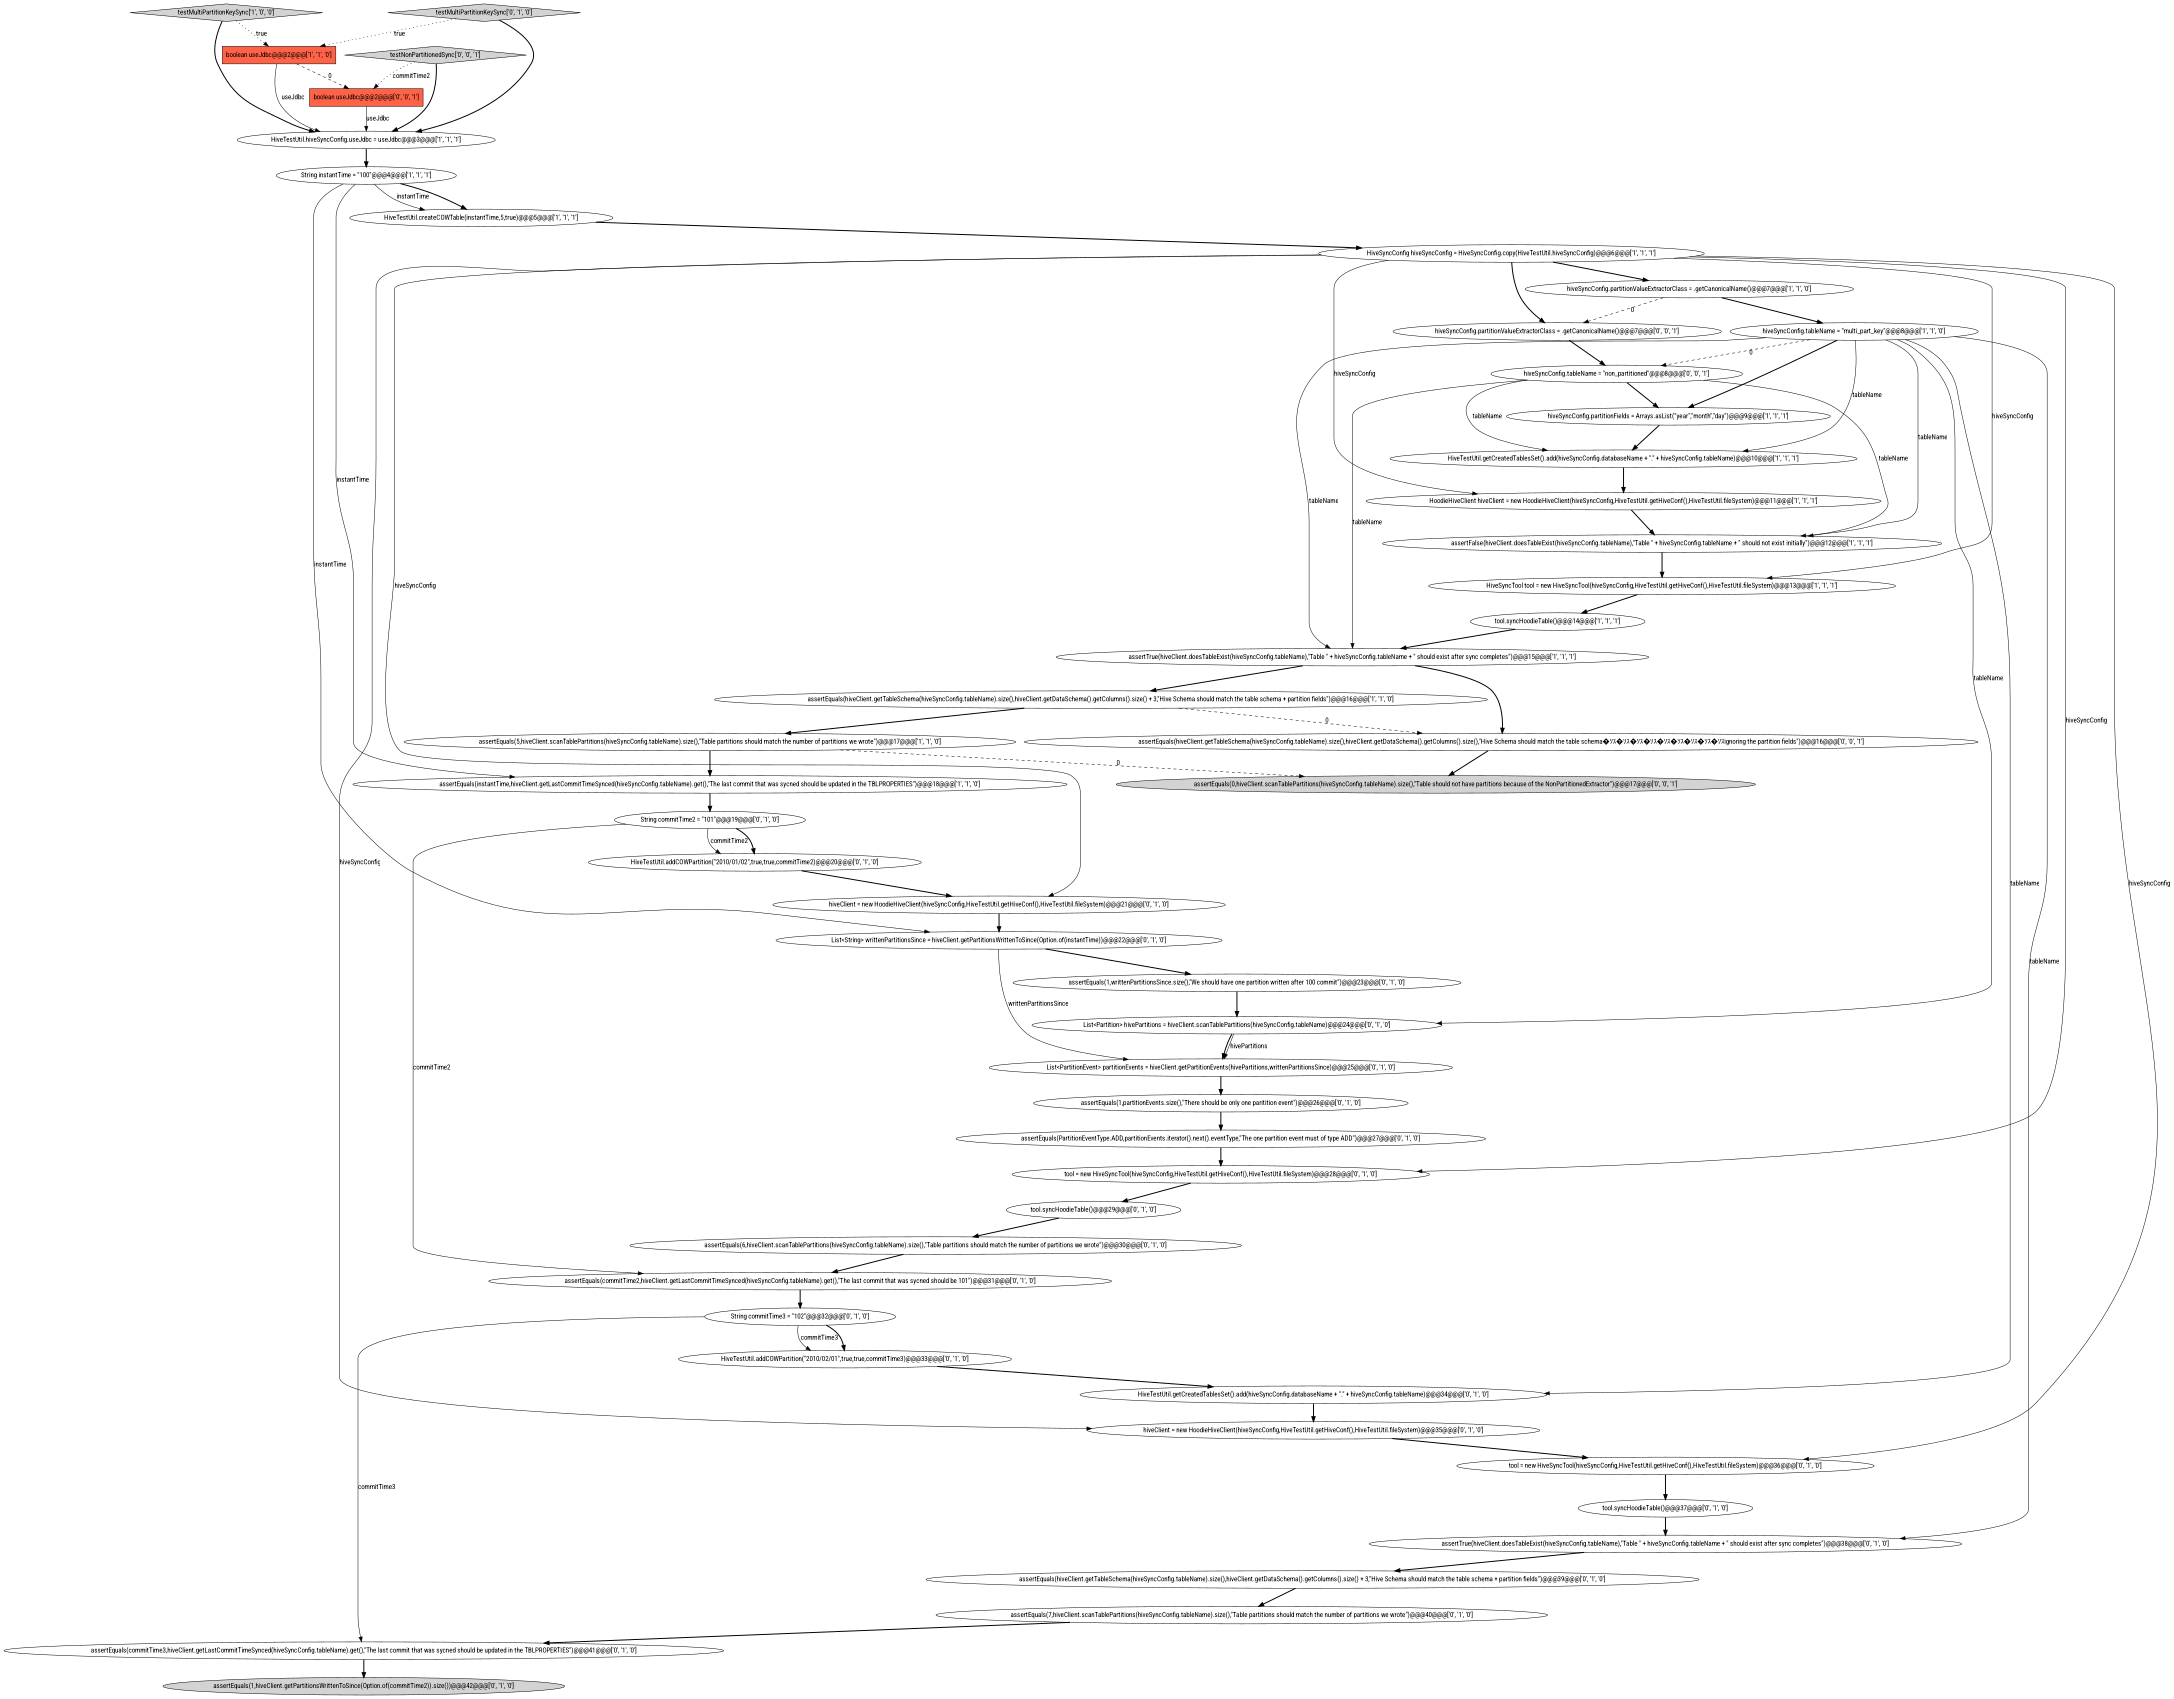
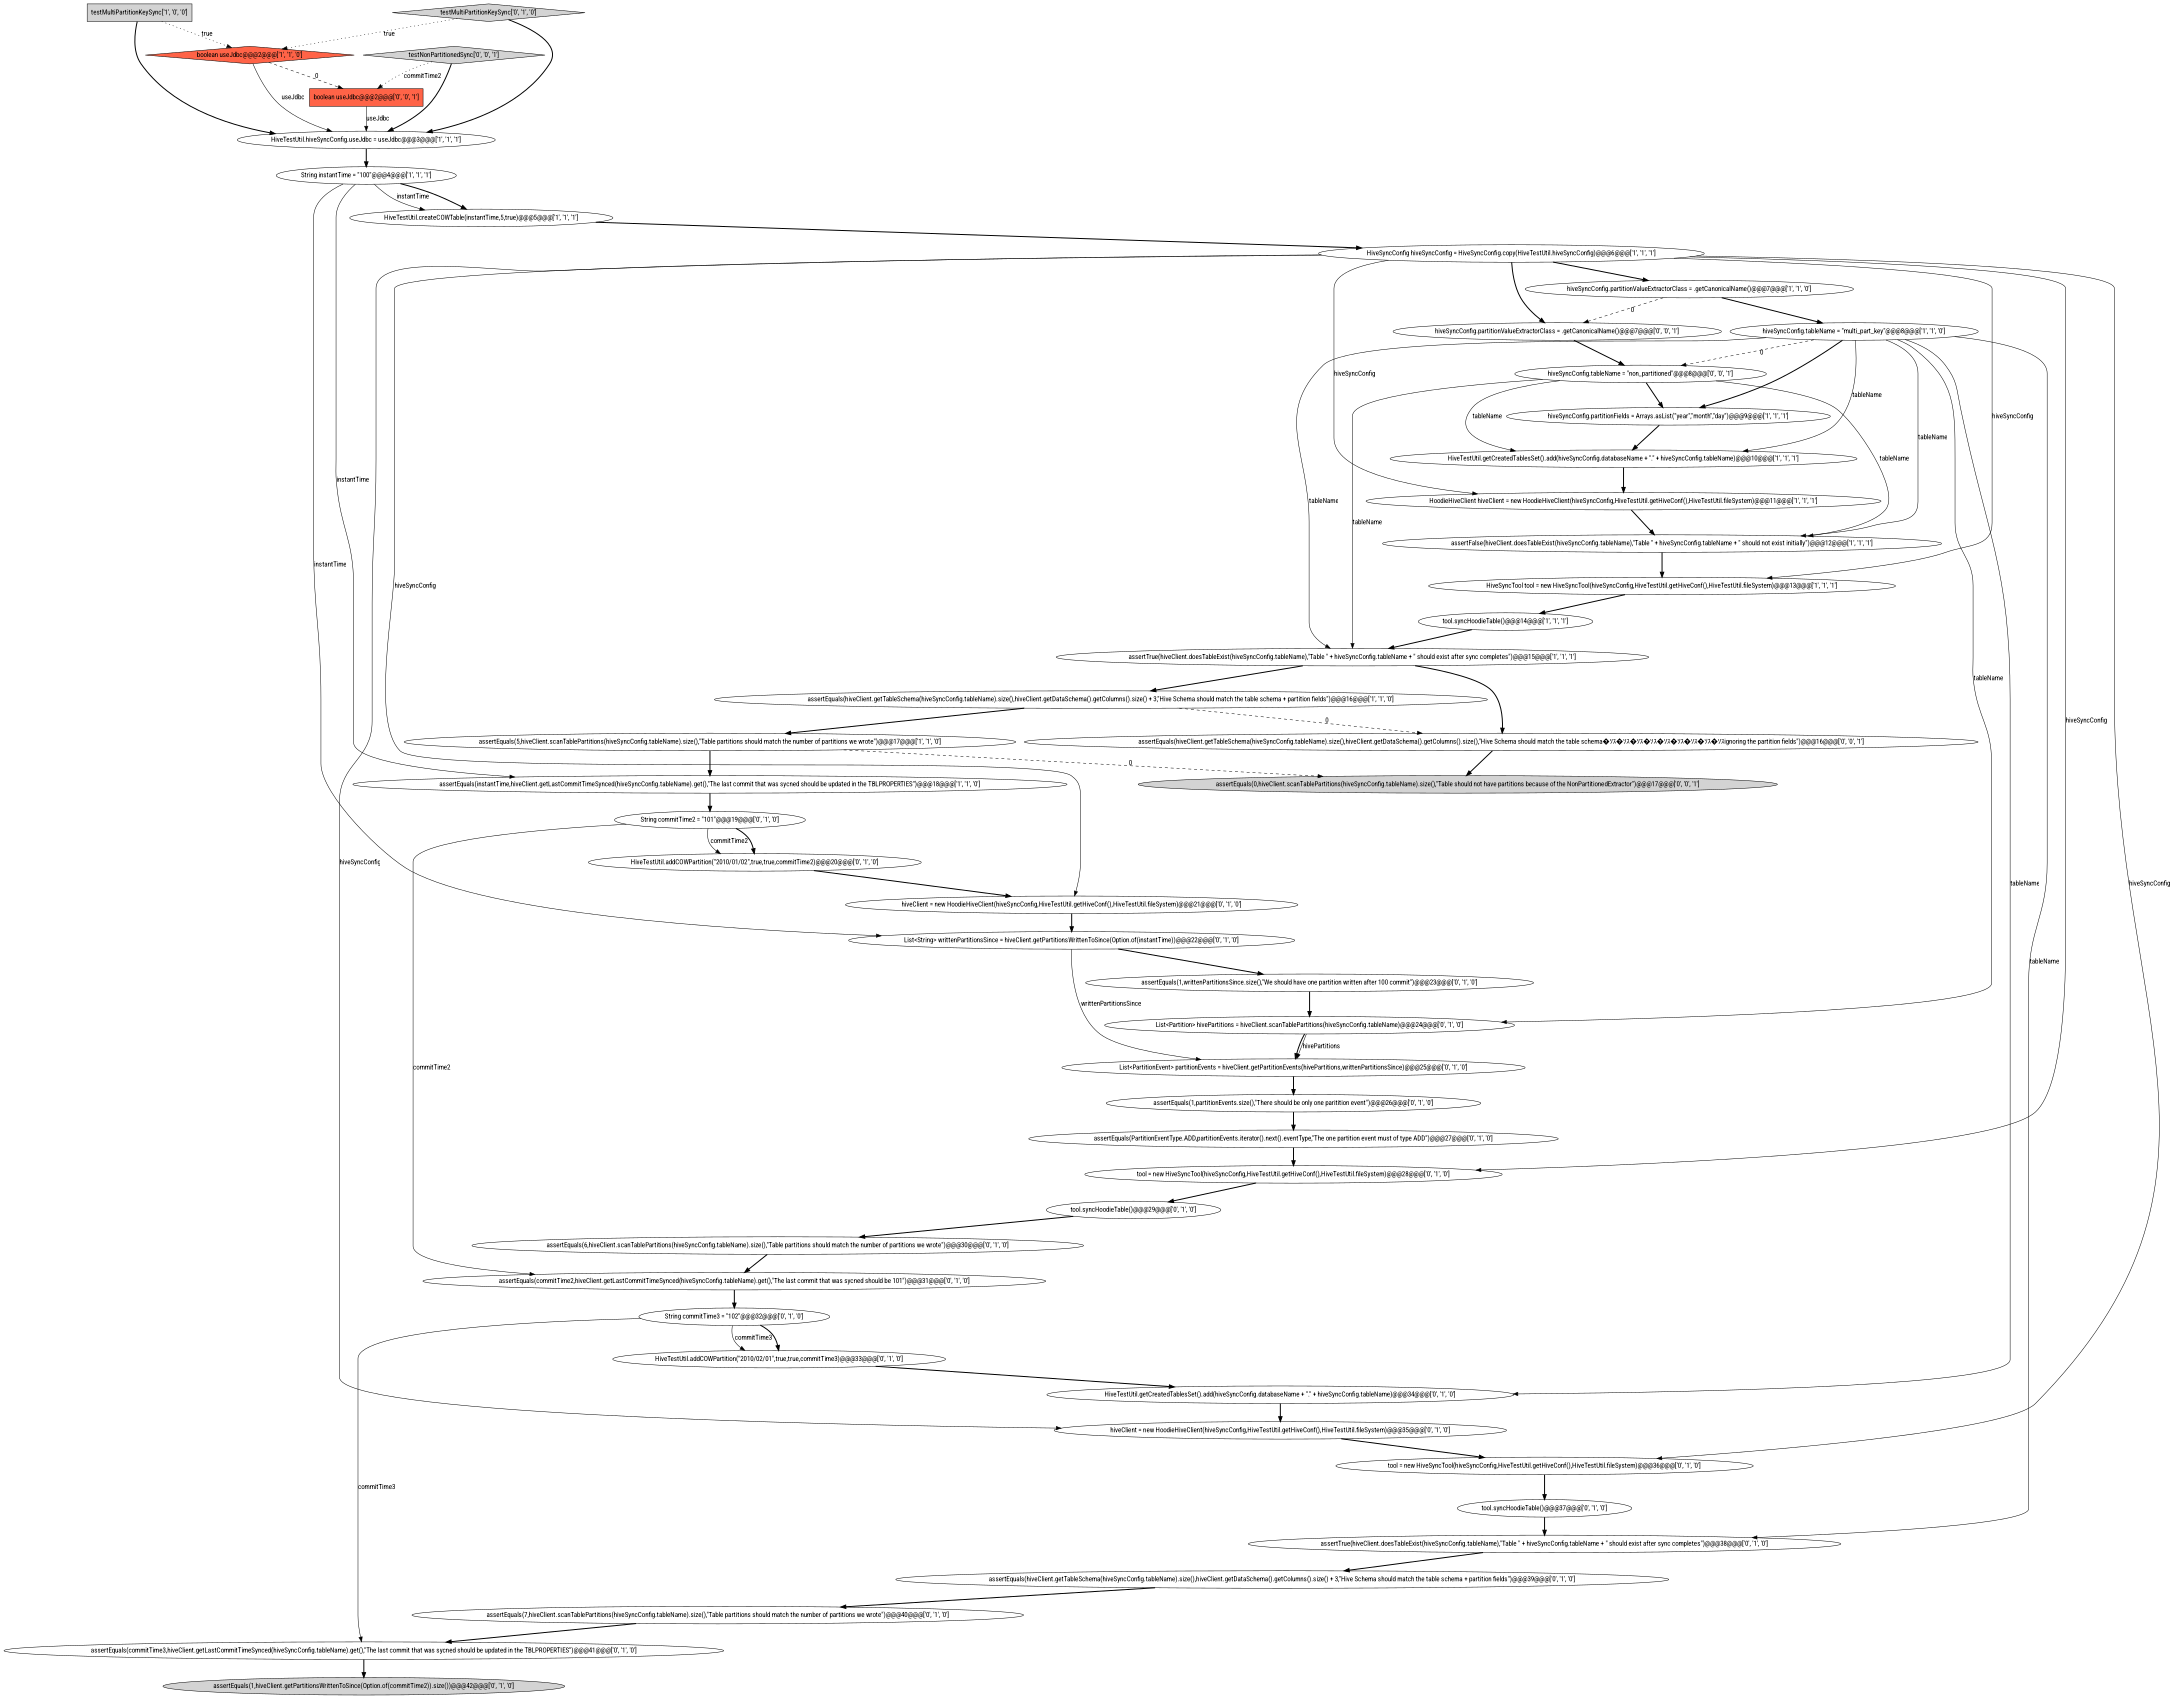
(226, 13) -> (140, 13)
(279, 55) -> (250, 55)
